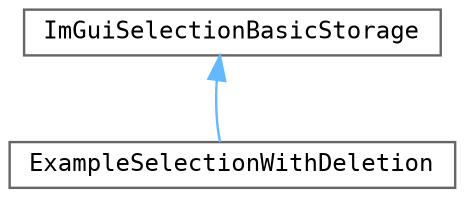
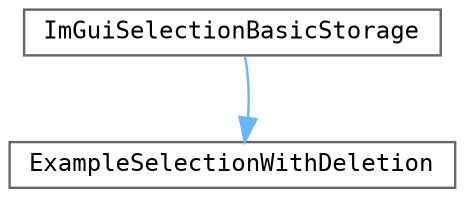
(216, 111) -> (248, 87)
